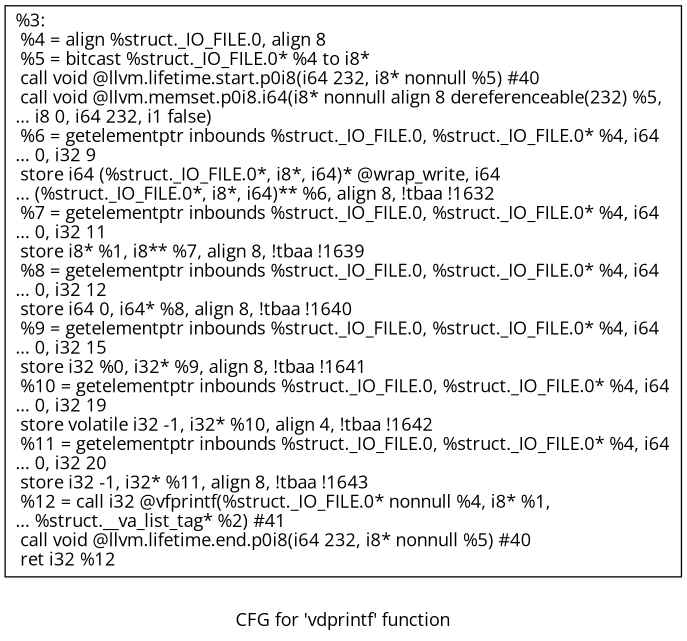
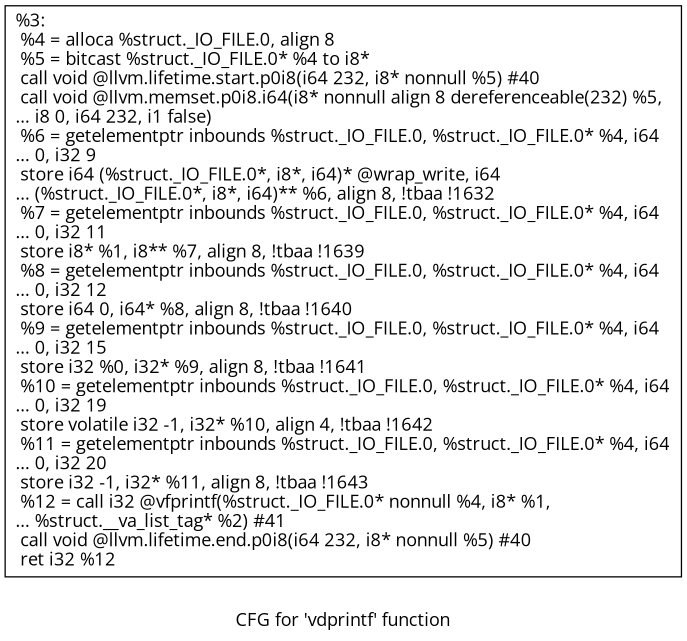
(171, 40) -> (176, 40)
